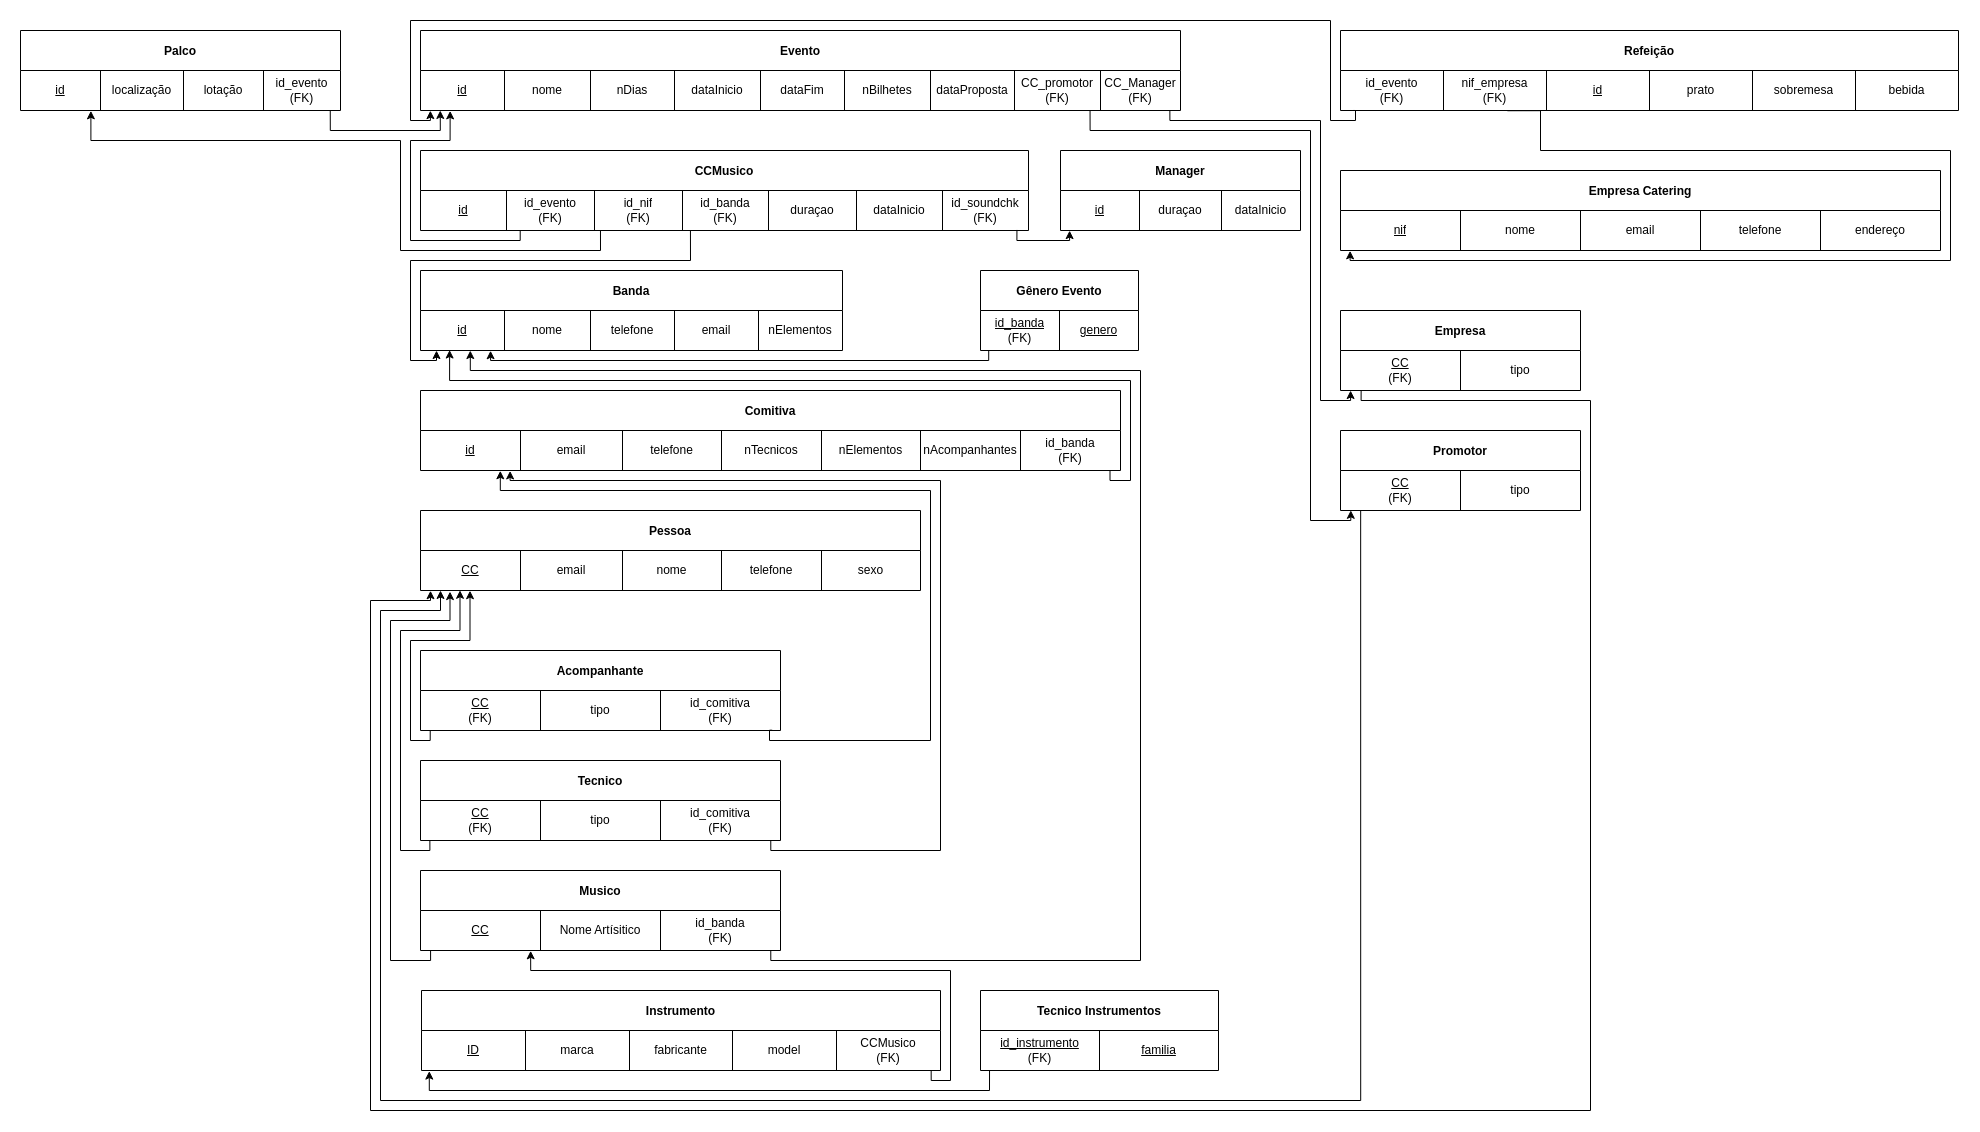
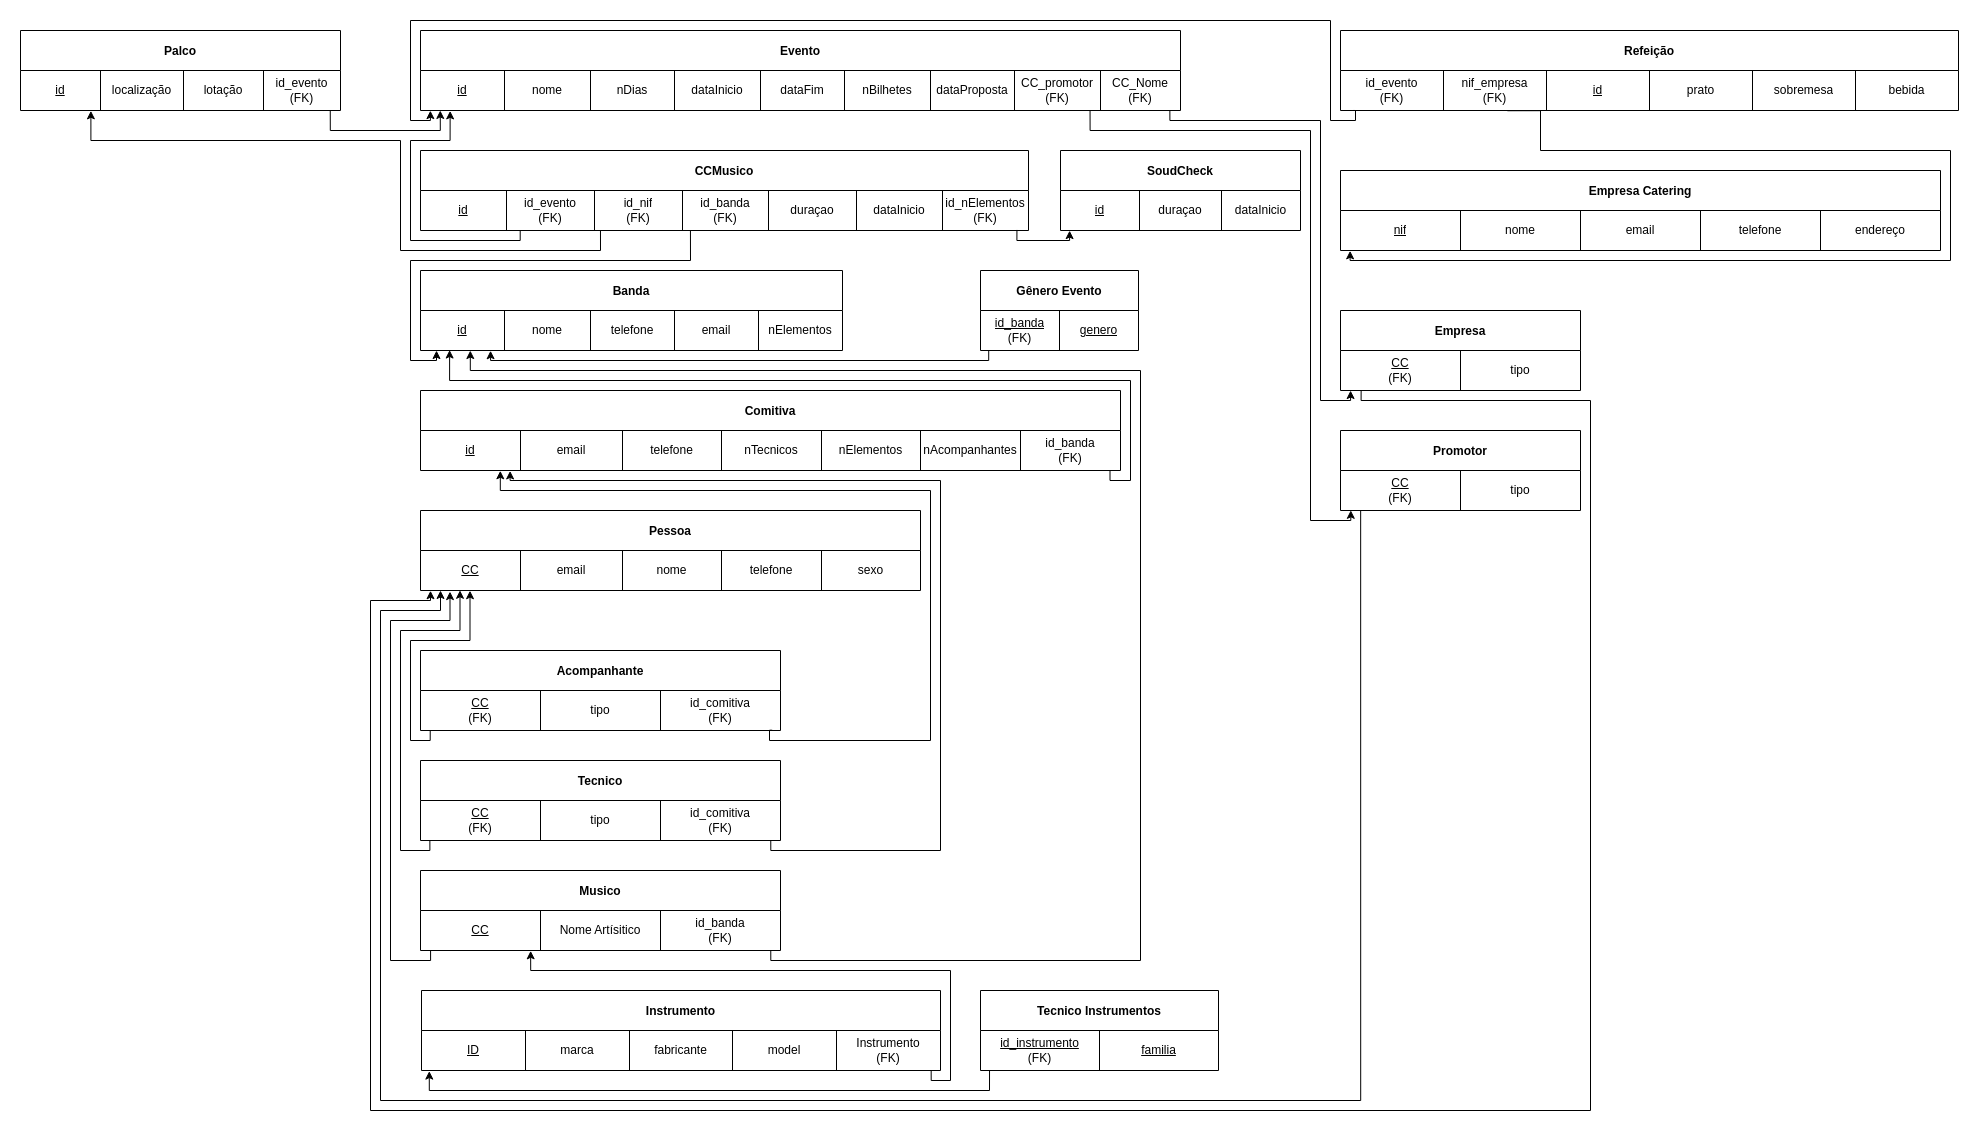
(1141, 91) -> (1141, 91)
(1180, 171) -> (1180, 171)
(986, 211) -> (986, 211)
(889, 1051) -> (889, 1051)
